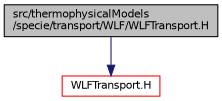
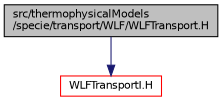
(111, 86) -> (111, 86)
